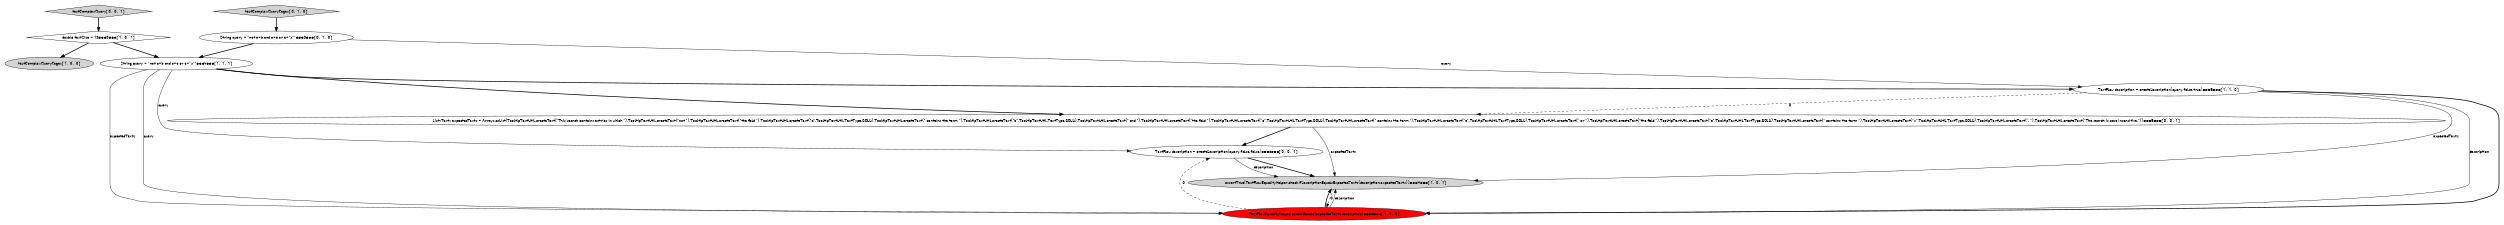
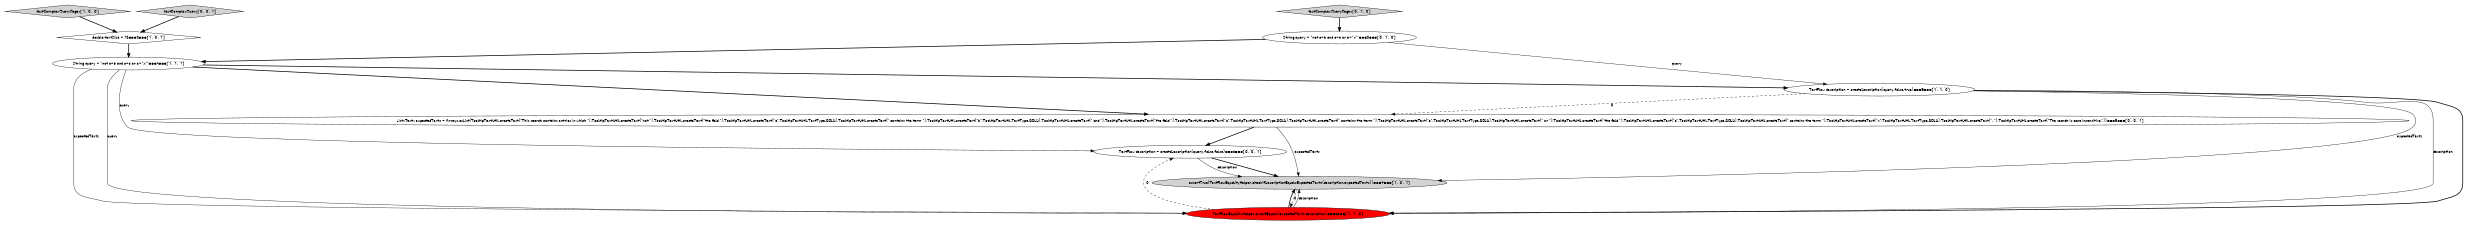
(76, 49) -> (96, 24)
(49, 64) -> (68, 11)
